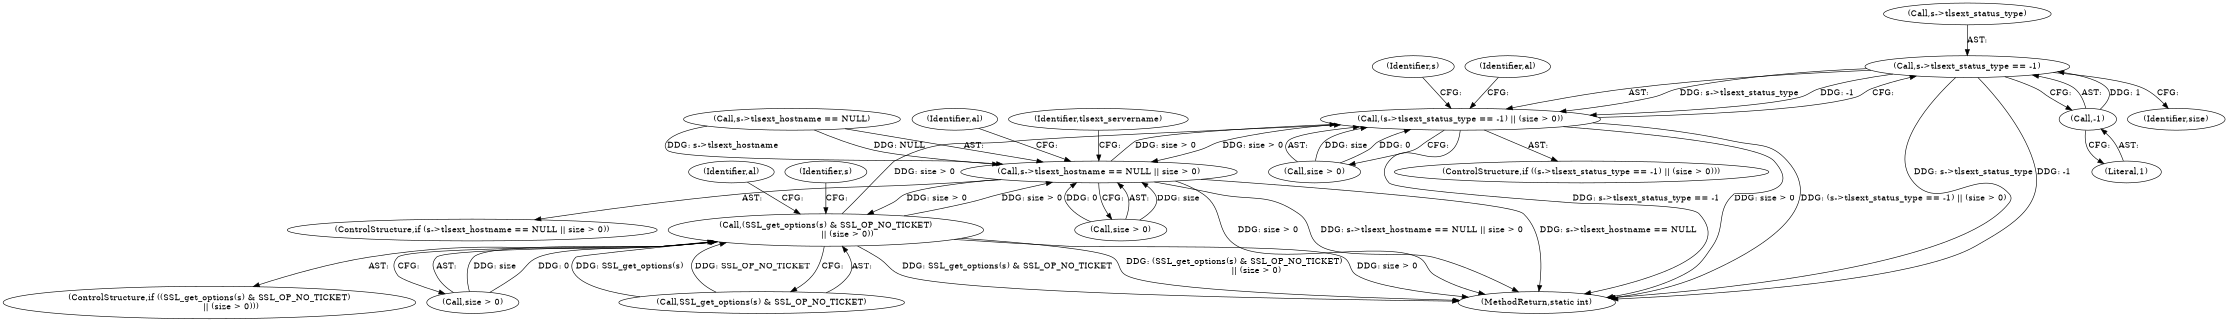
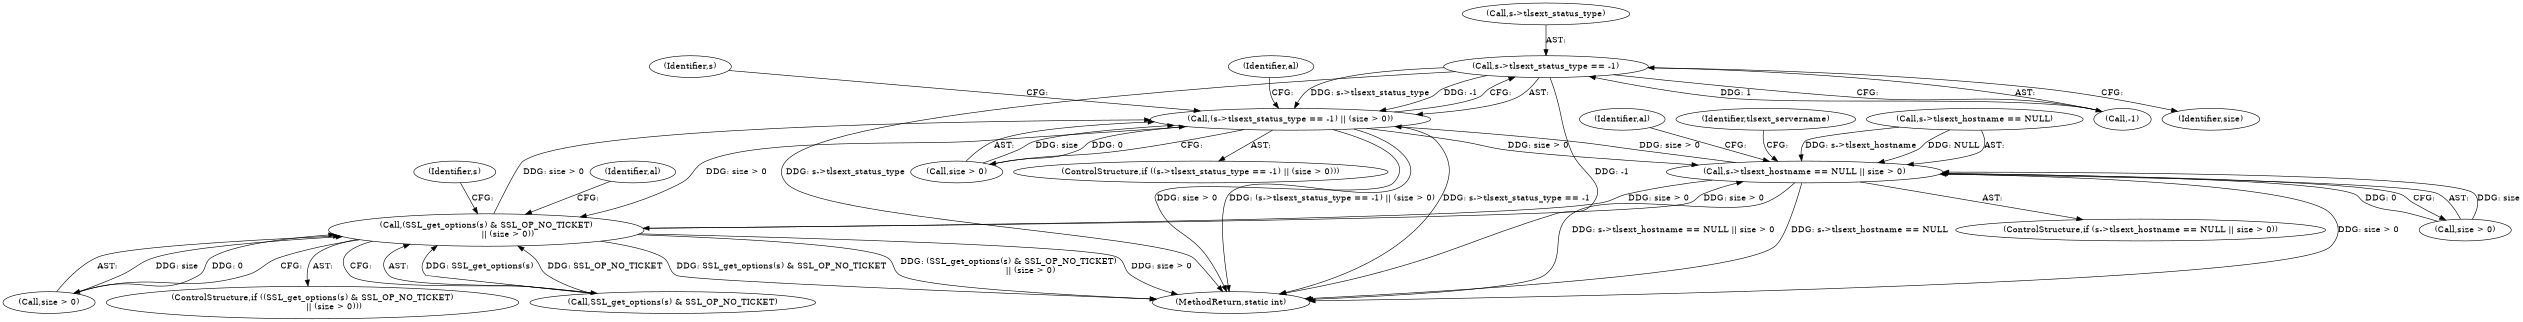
none -> (879, 143)
(2127, 172) -> none
